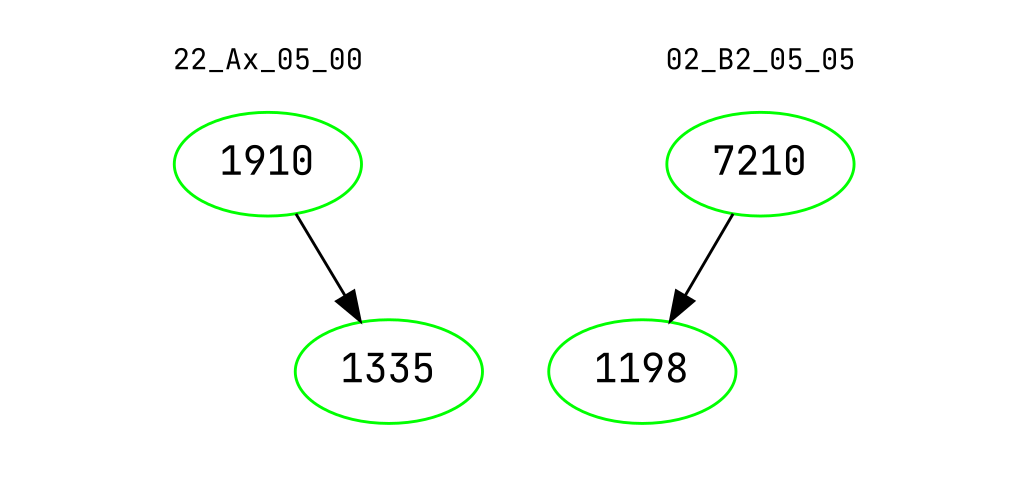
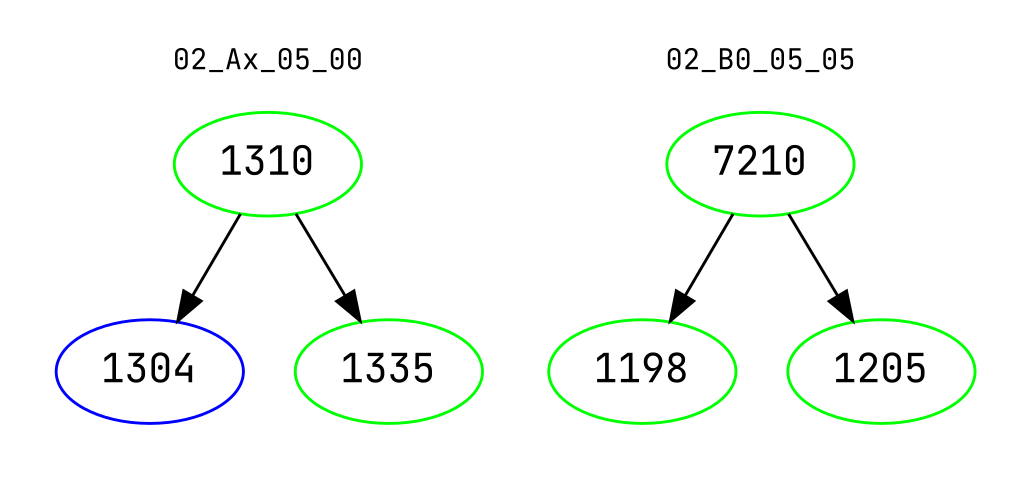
(269, 62) -> (269, 62)
(762, 62) -> (762, 62)
(268, 164) -> (268, 164)
none -> (150, 372)
none -> (881, 372)
